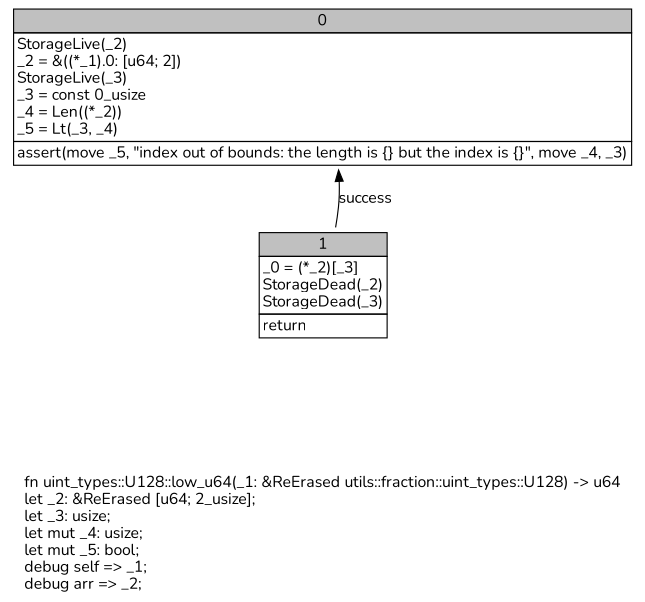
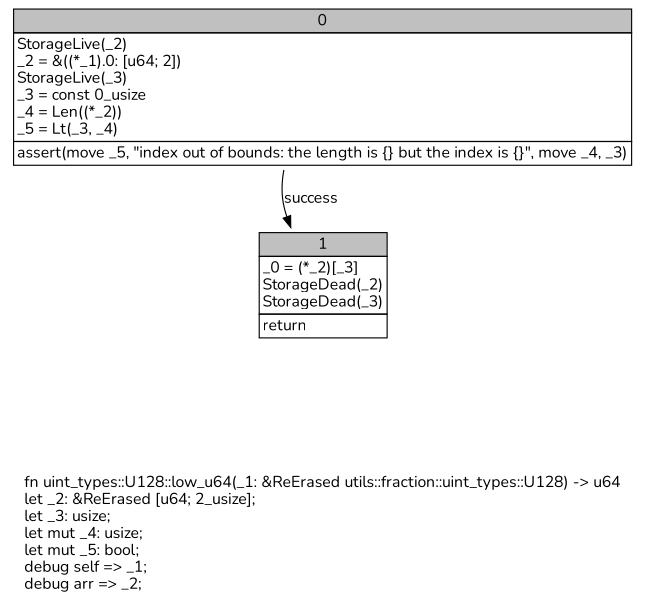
(339, 205) -> (282, 194)
